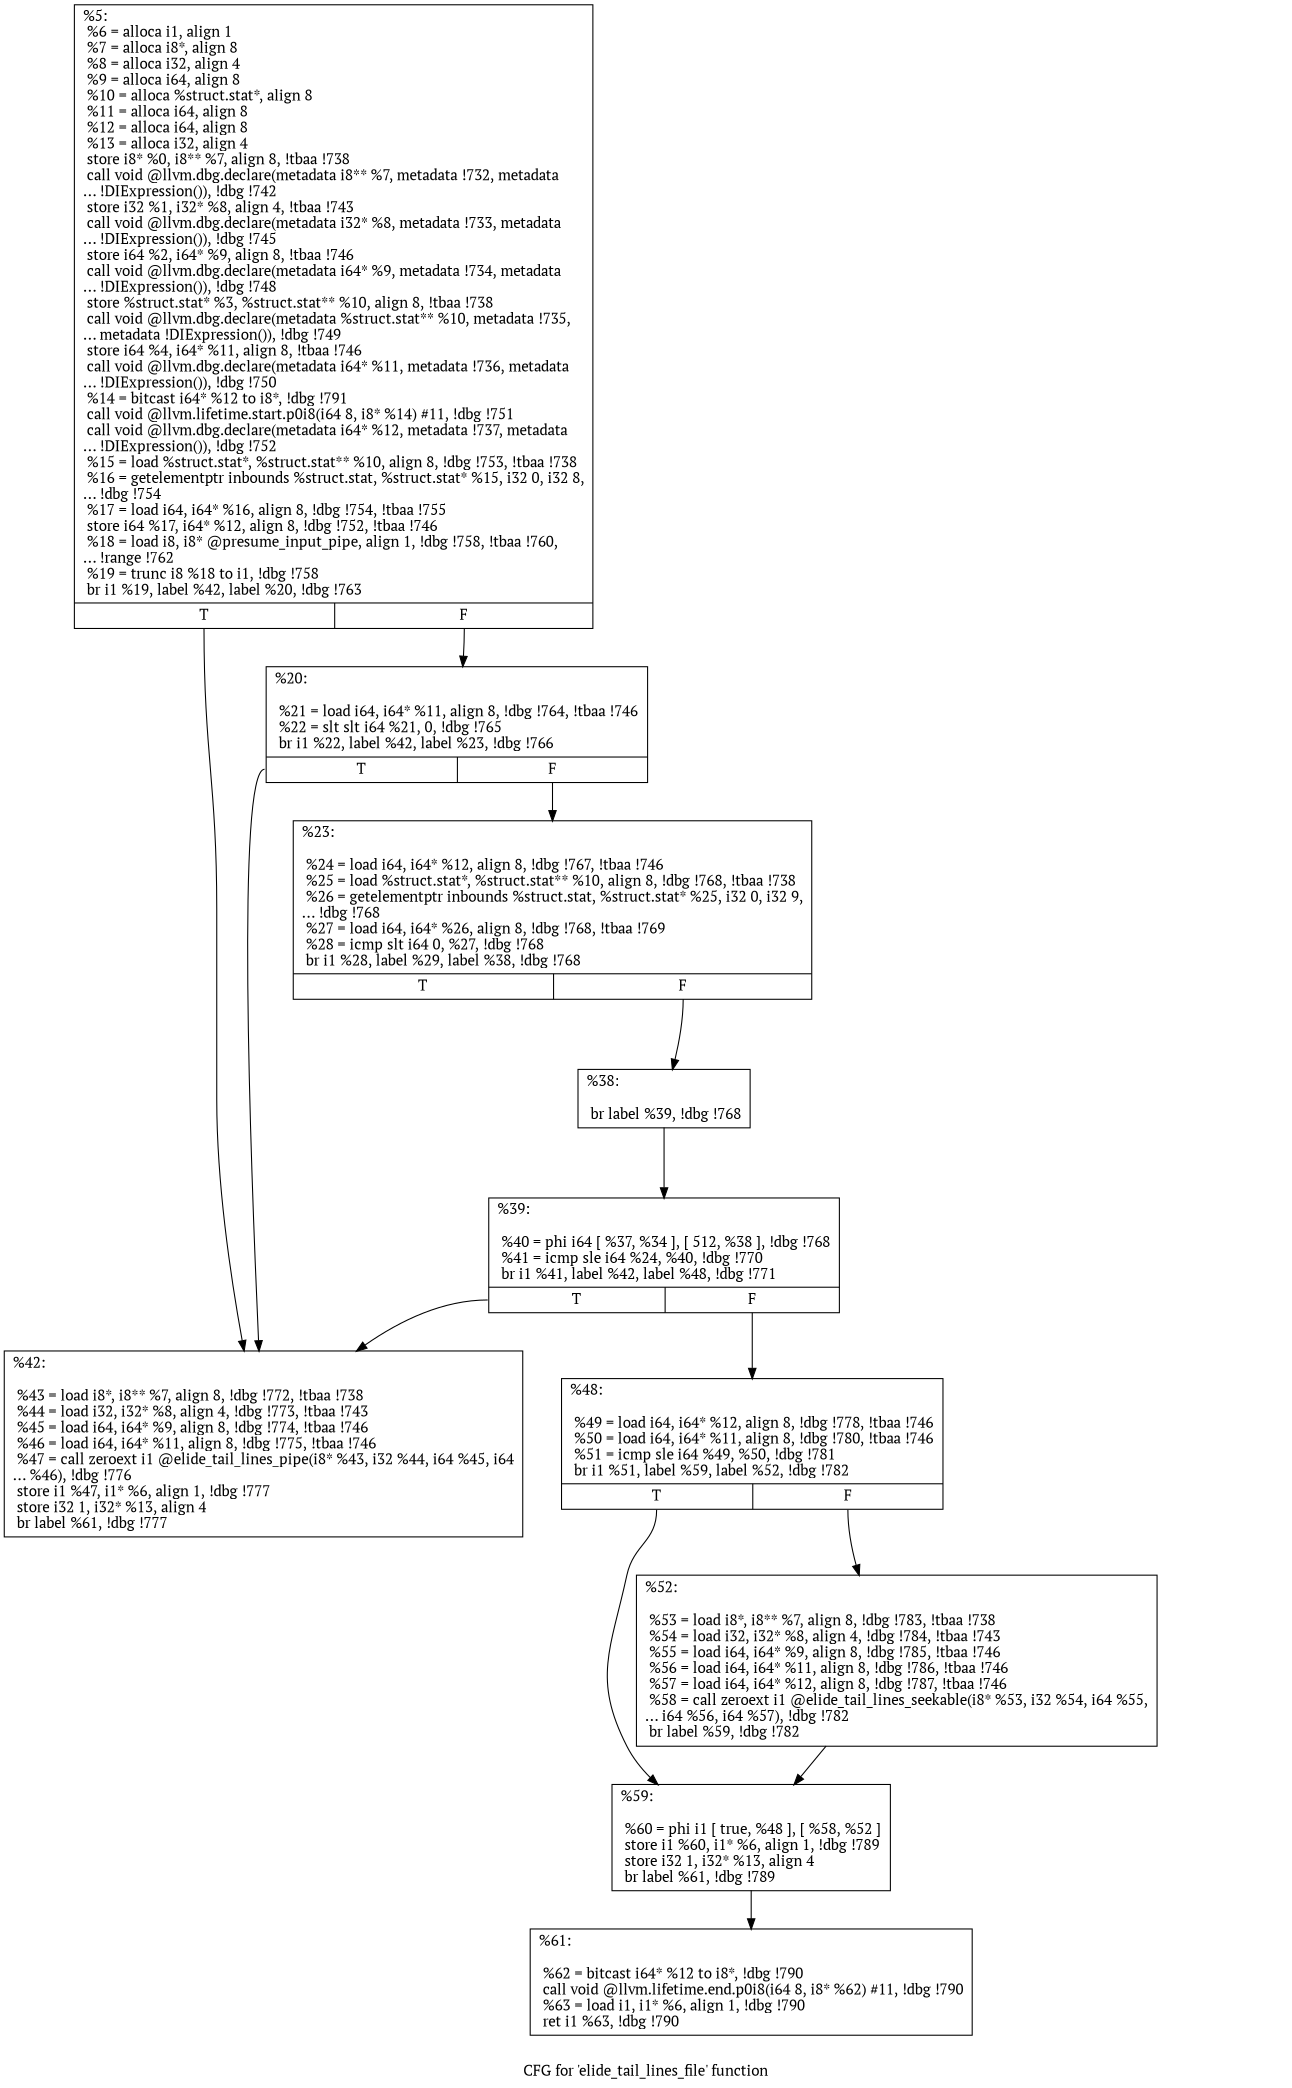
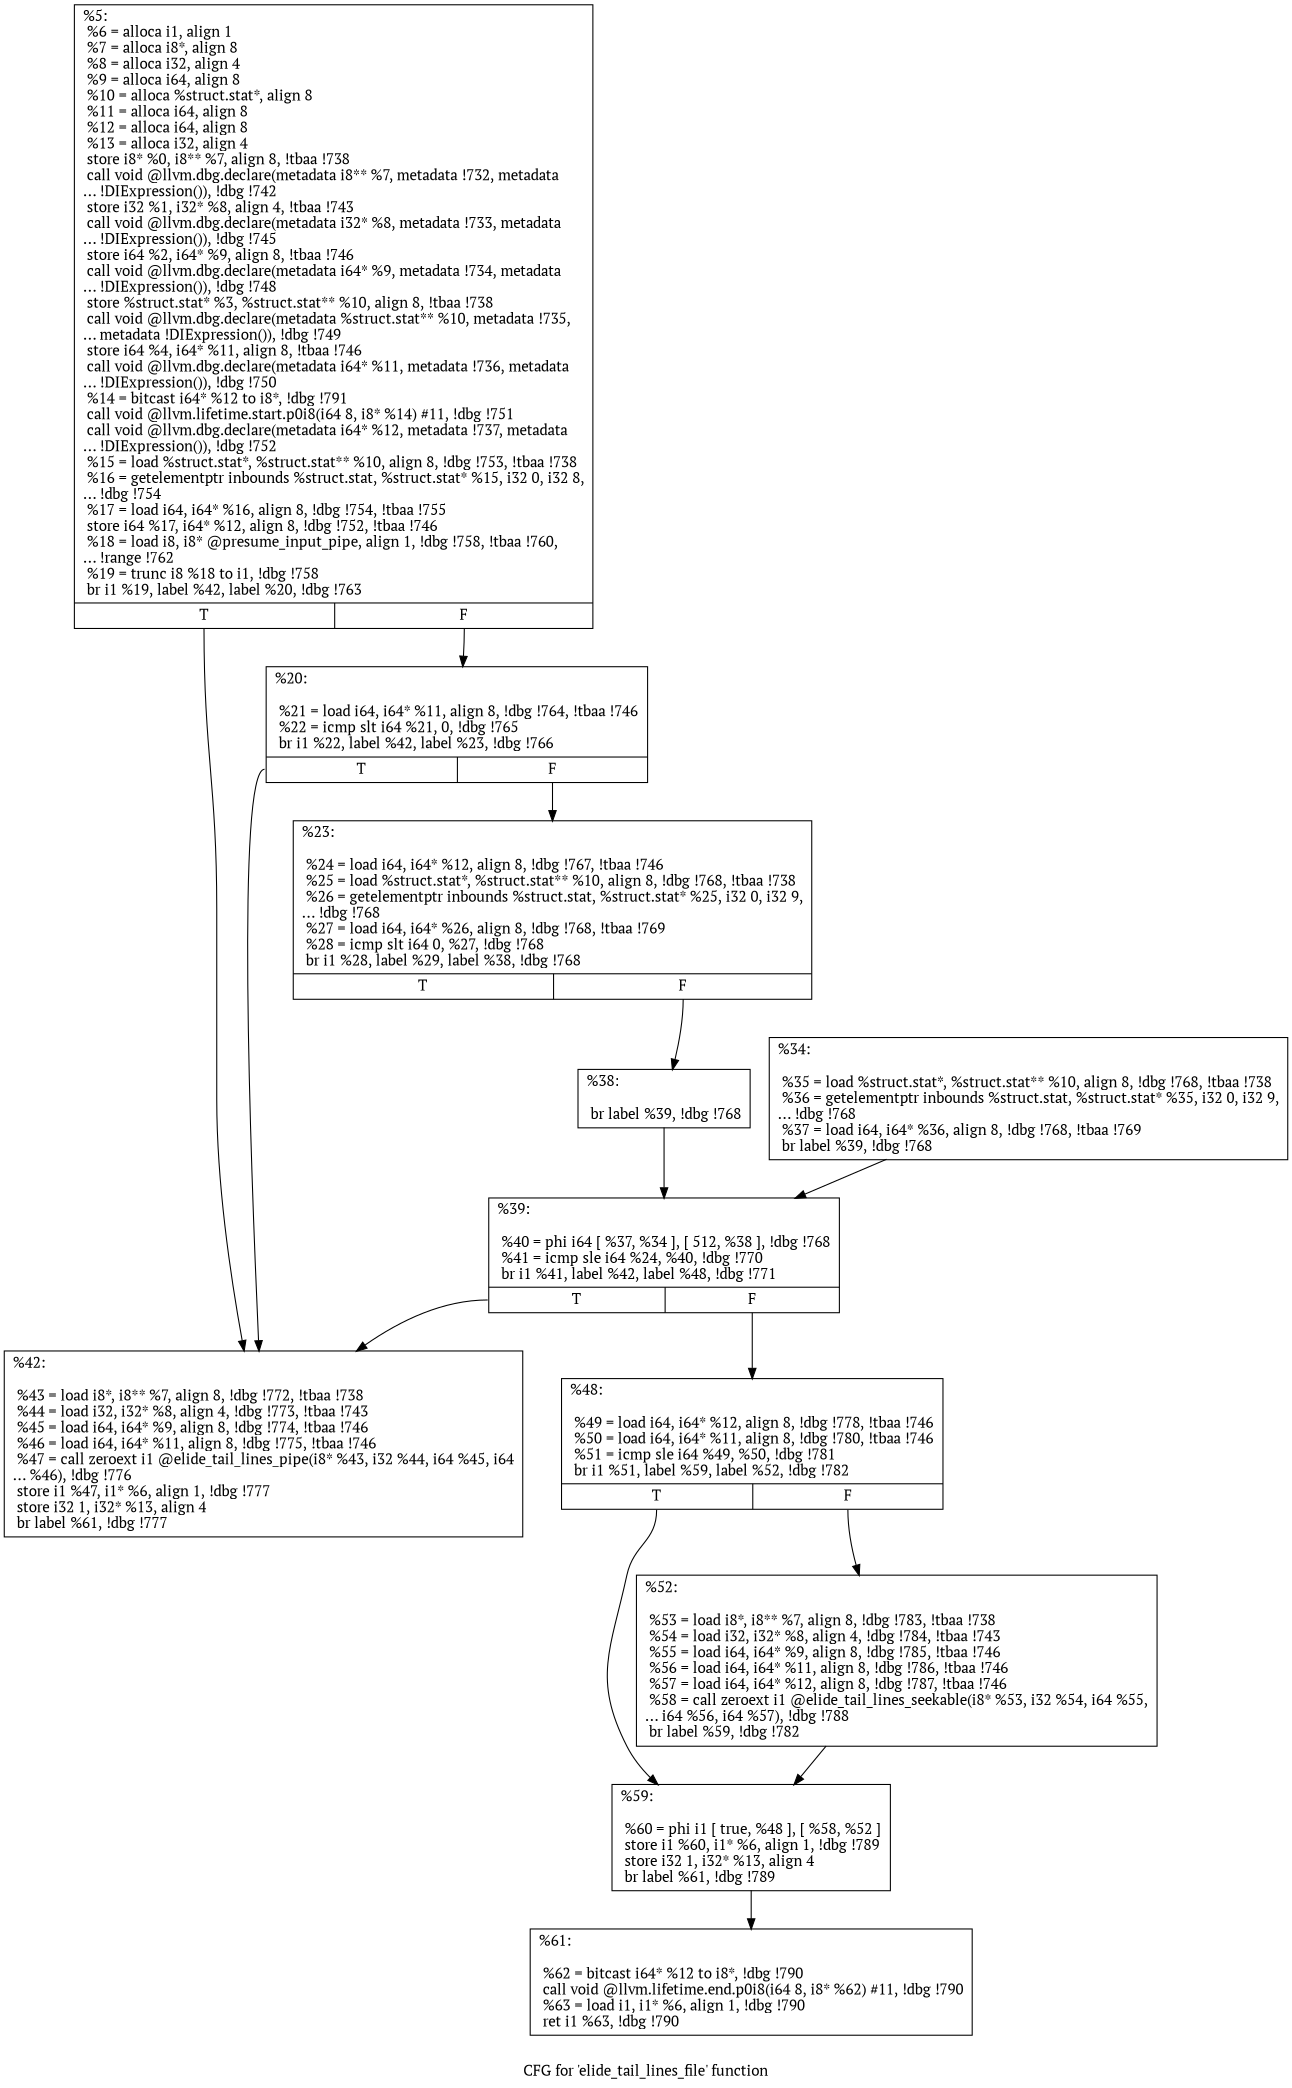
(388, 728) -> (397, 728)
none -> (1028, 1099)
(747, 1716) -> (747, 1716)
